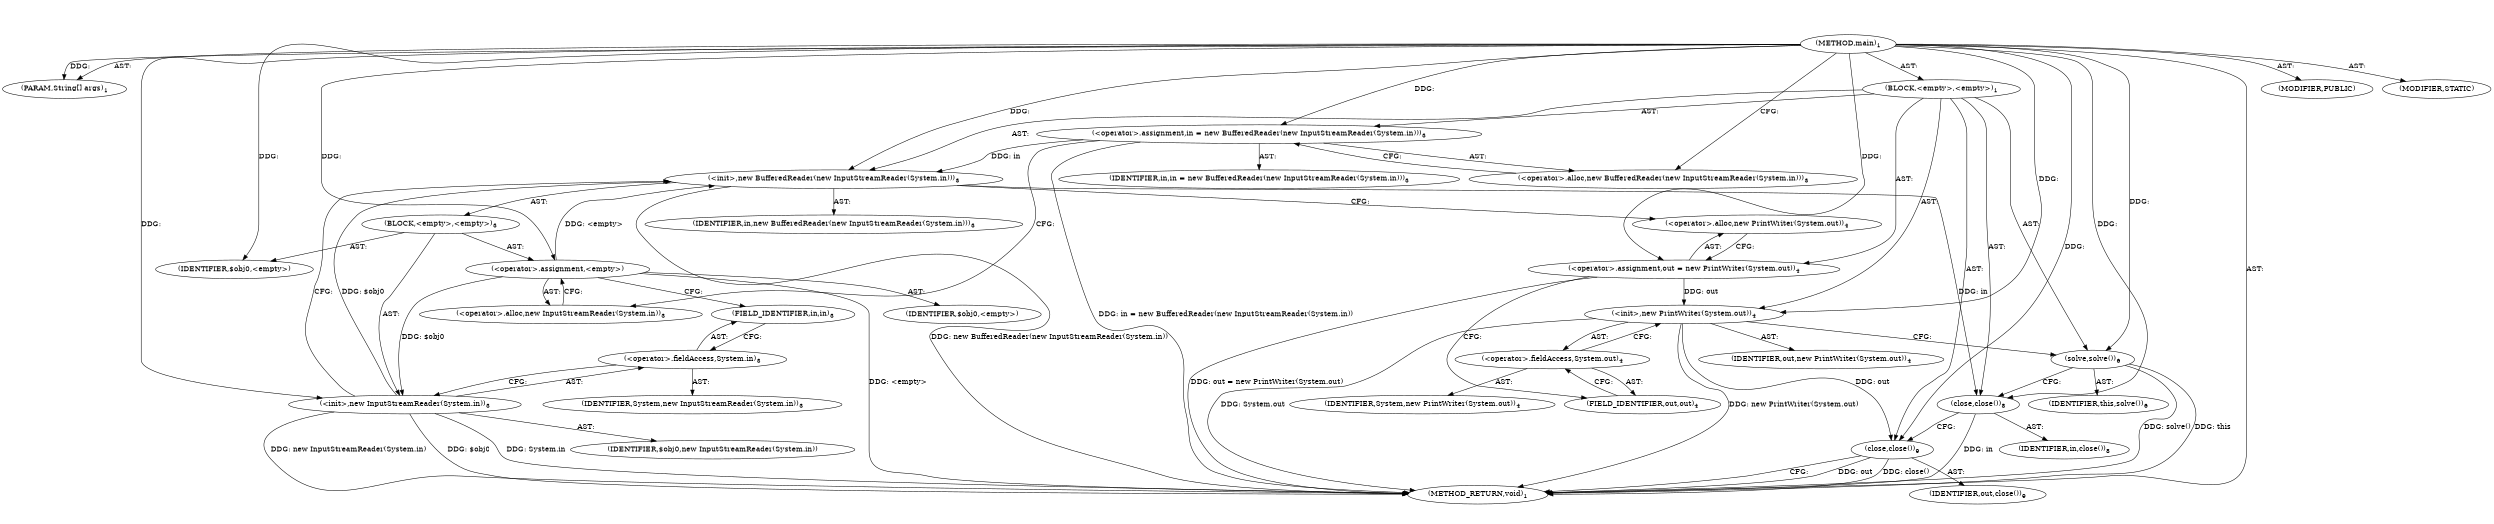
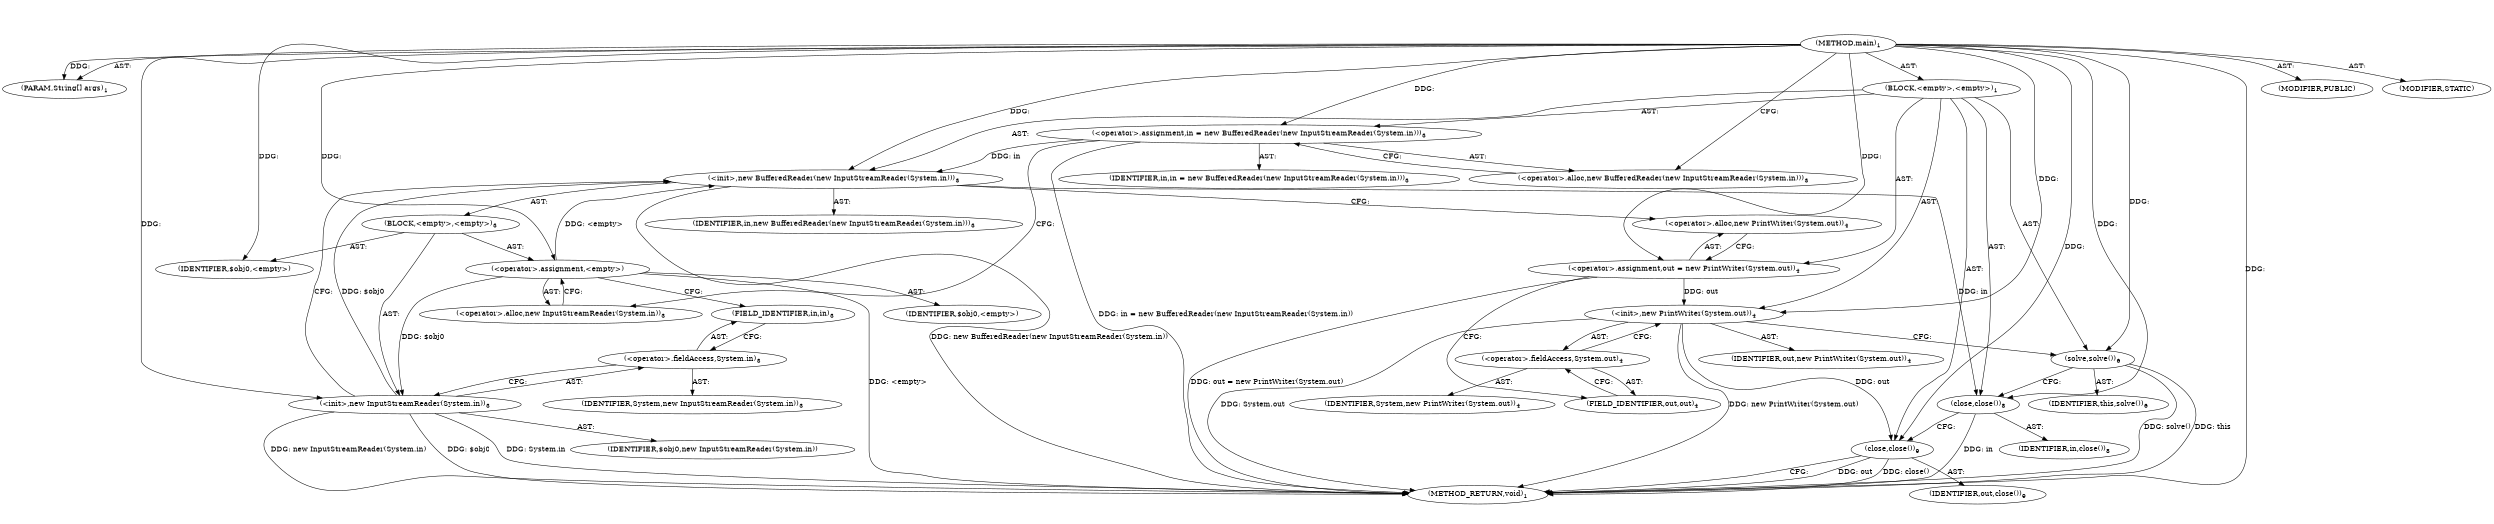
(2256, 269) -> (2256, 269)
